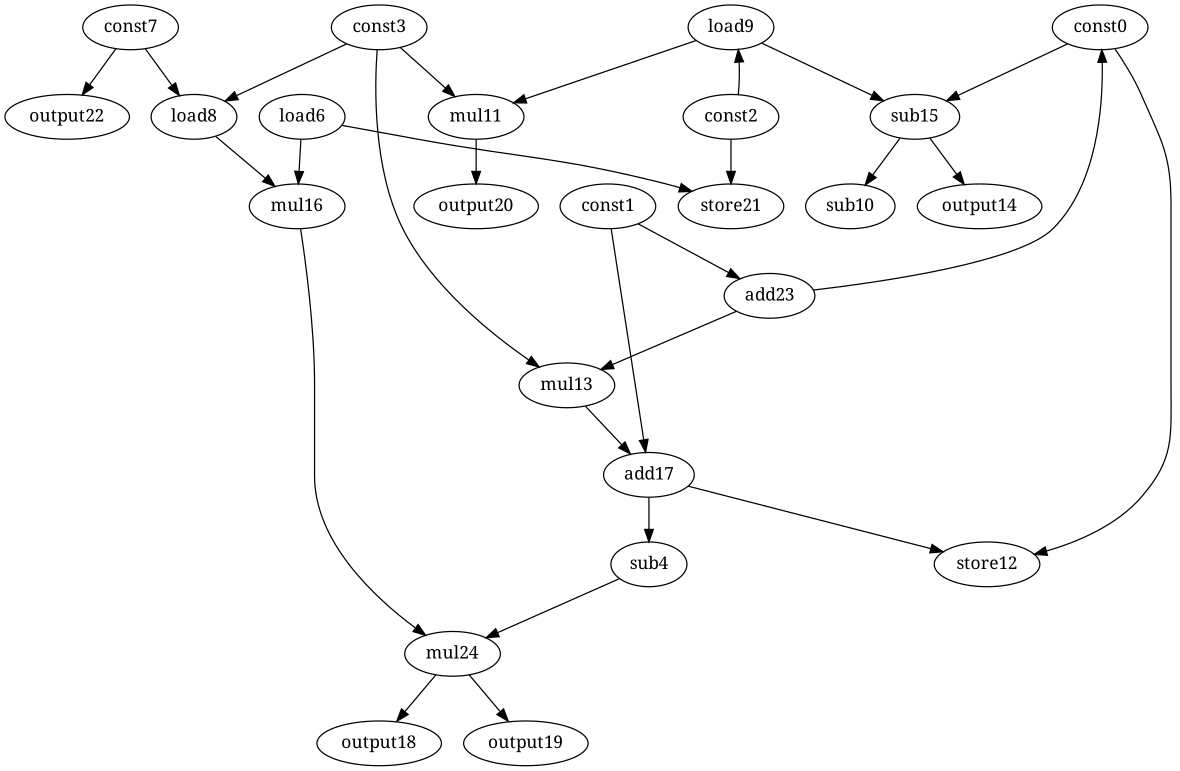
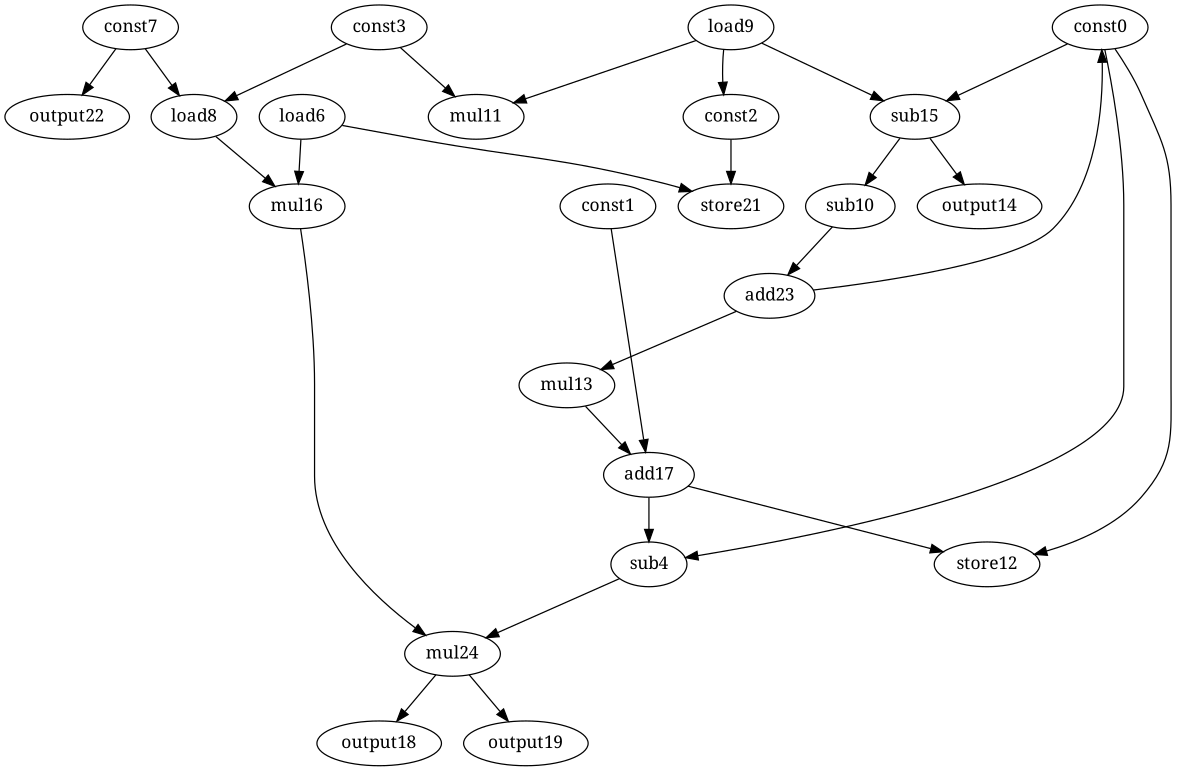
(739, 79) -> (723, 66)
(476, 206) -> none
(403, 229) -> none
(683, 248) -> (814, 246)
none -> (1085, 440)
